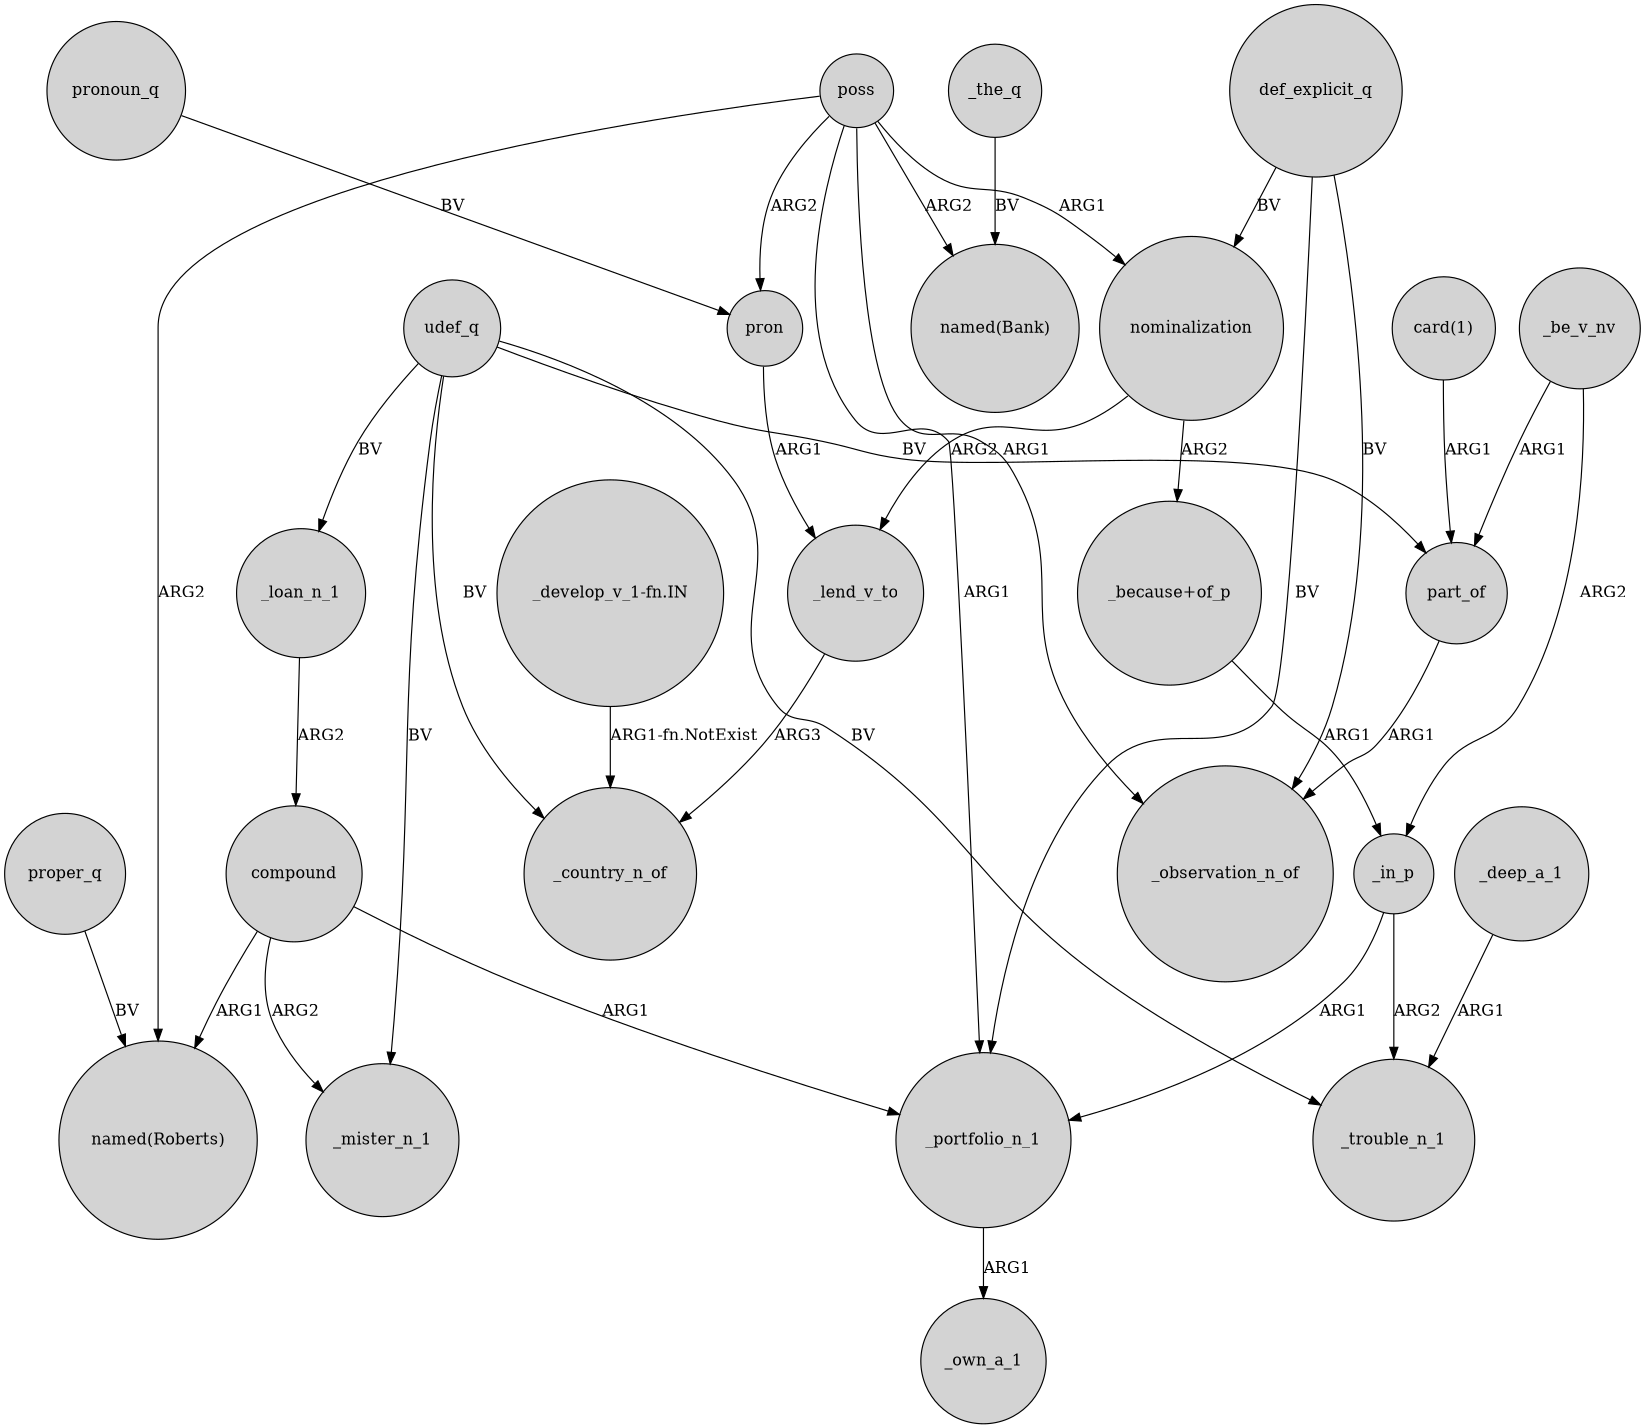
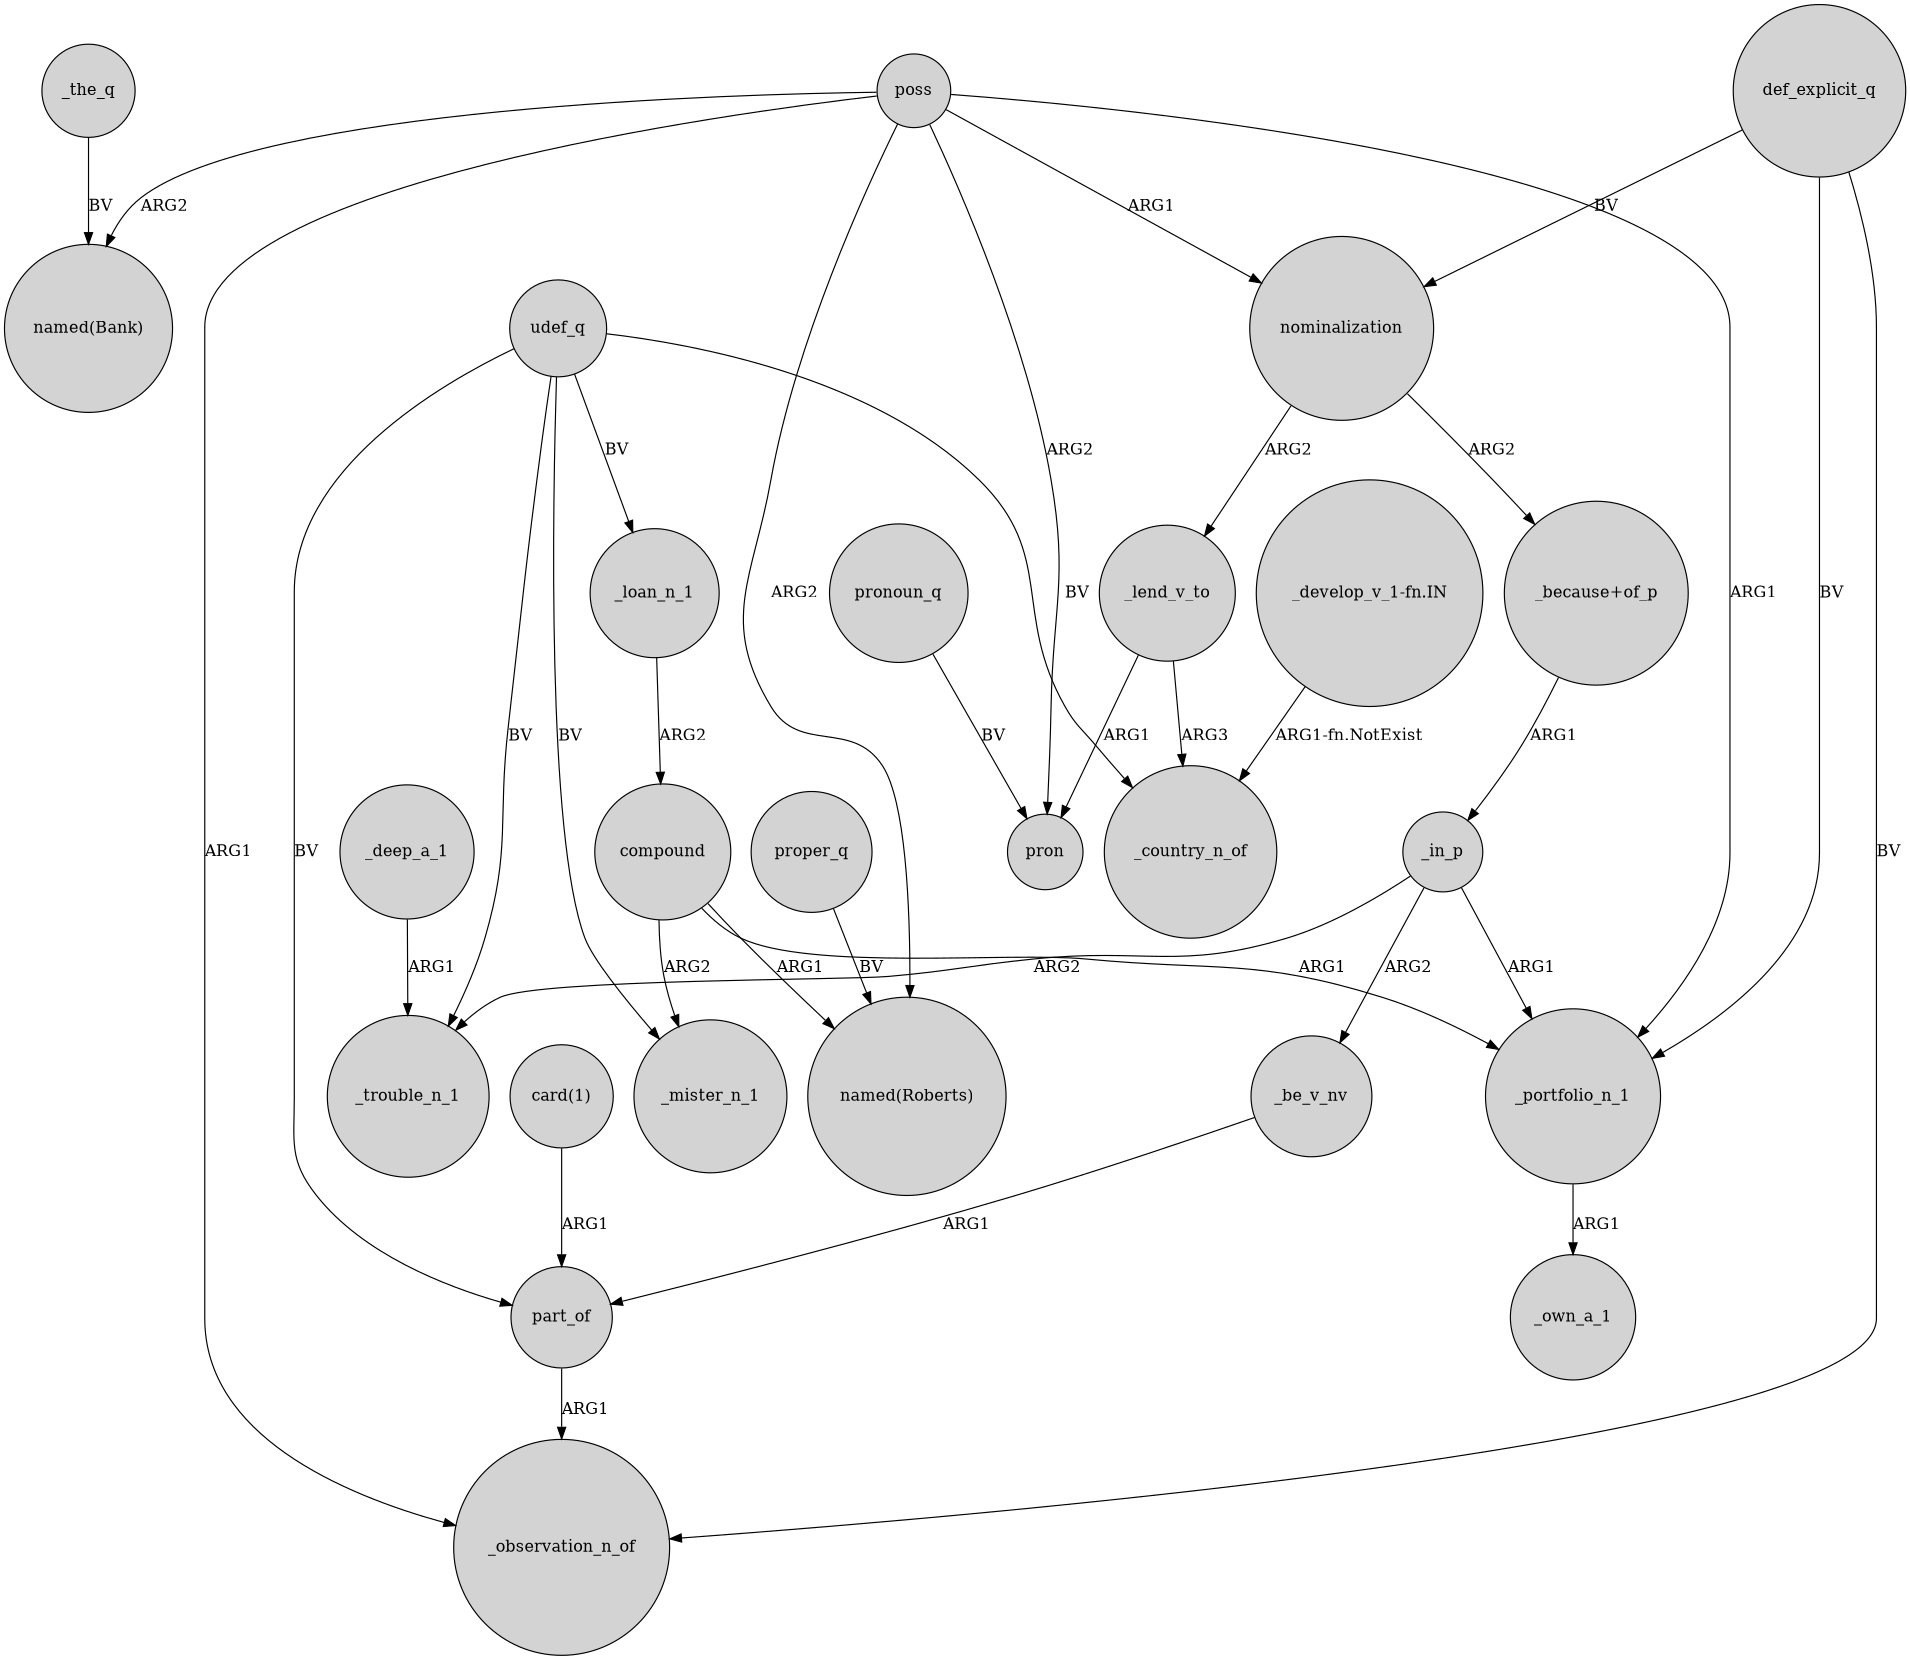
(773, 451) -> (1102, 731)
(1552, 632) -> (1385, 960)
